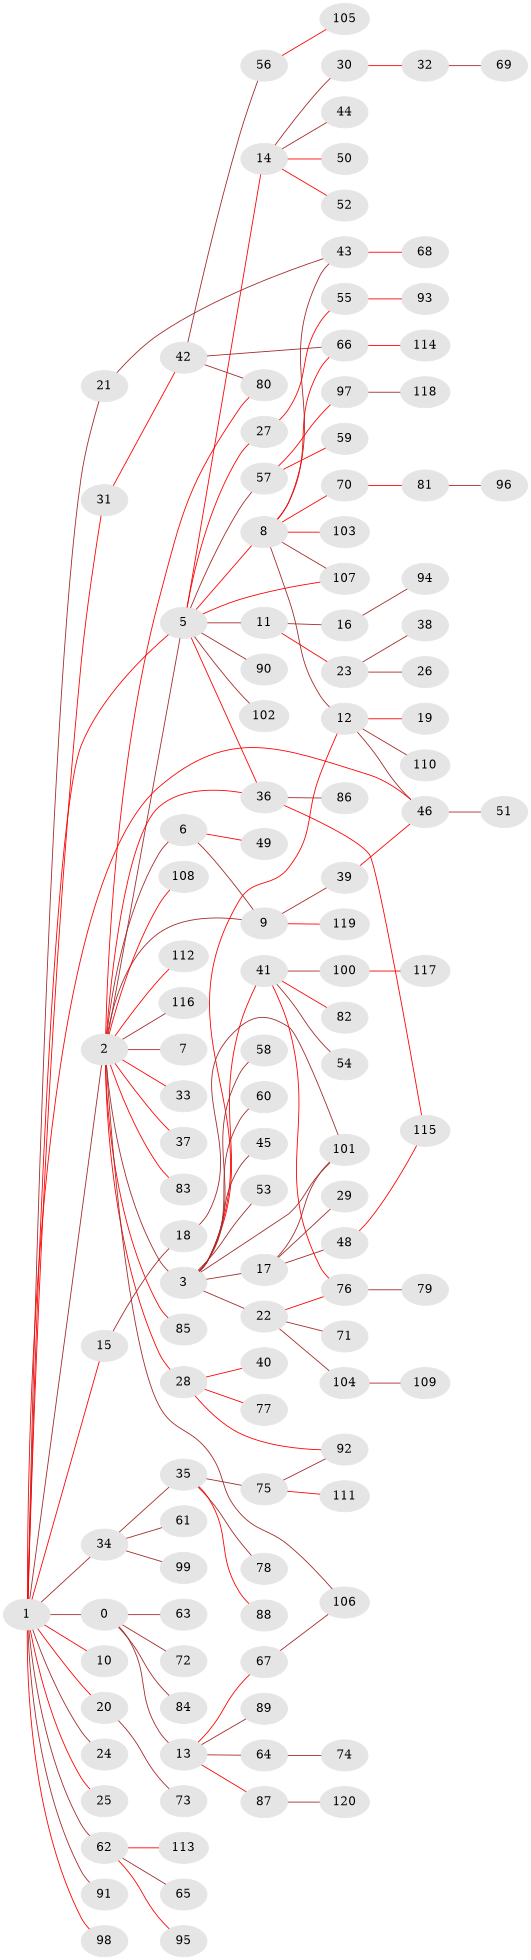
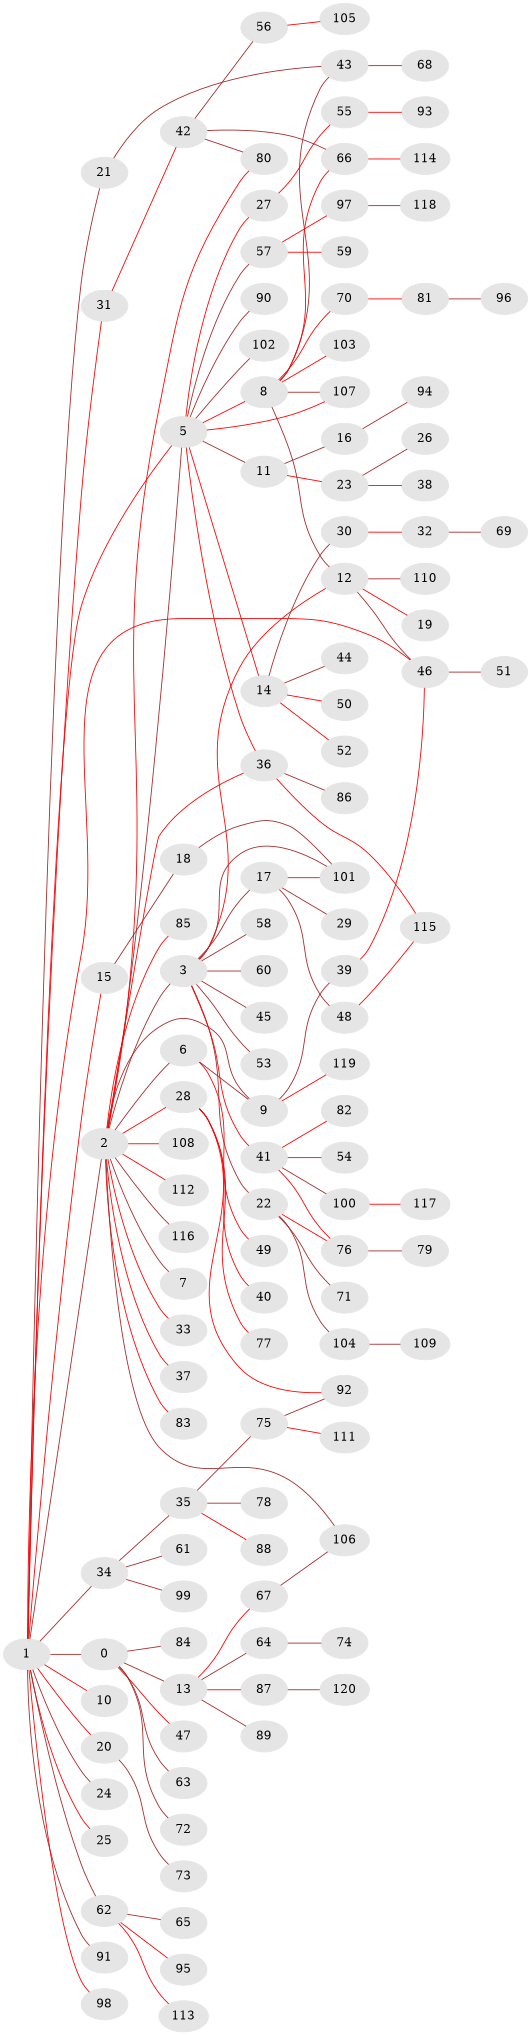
none -> (184, 1736)
